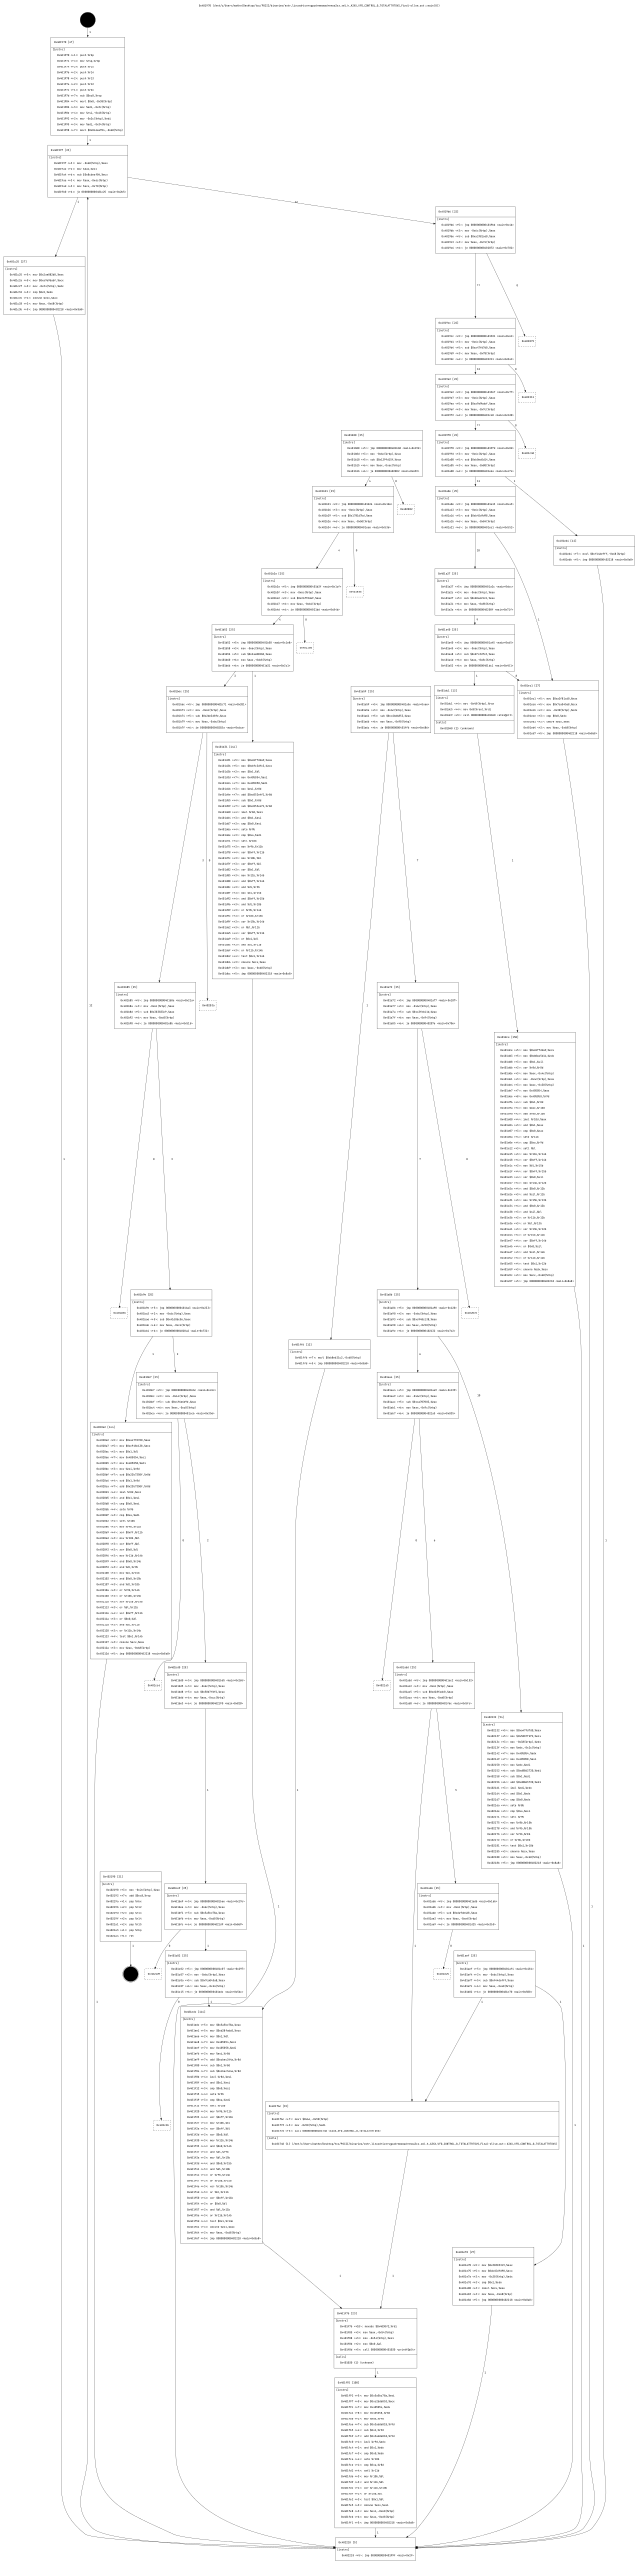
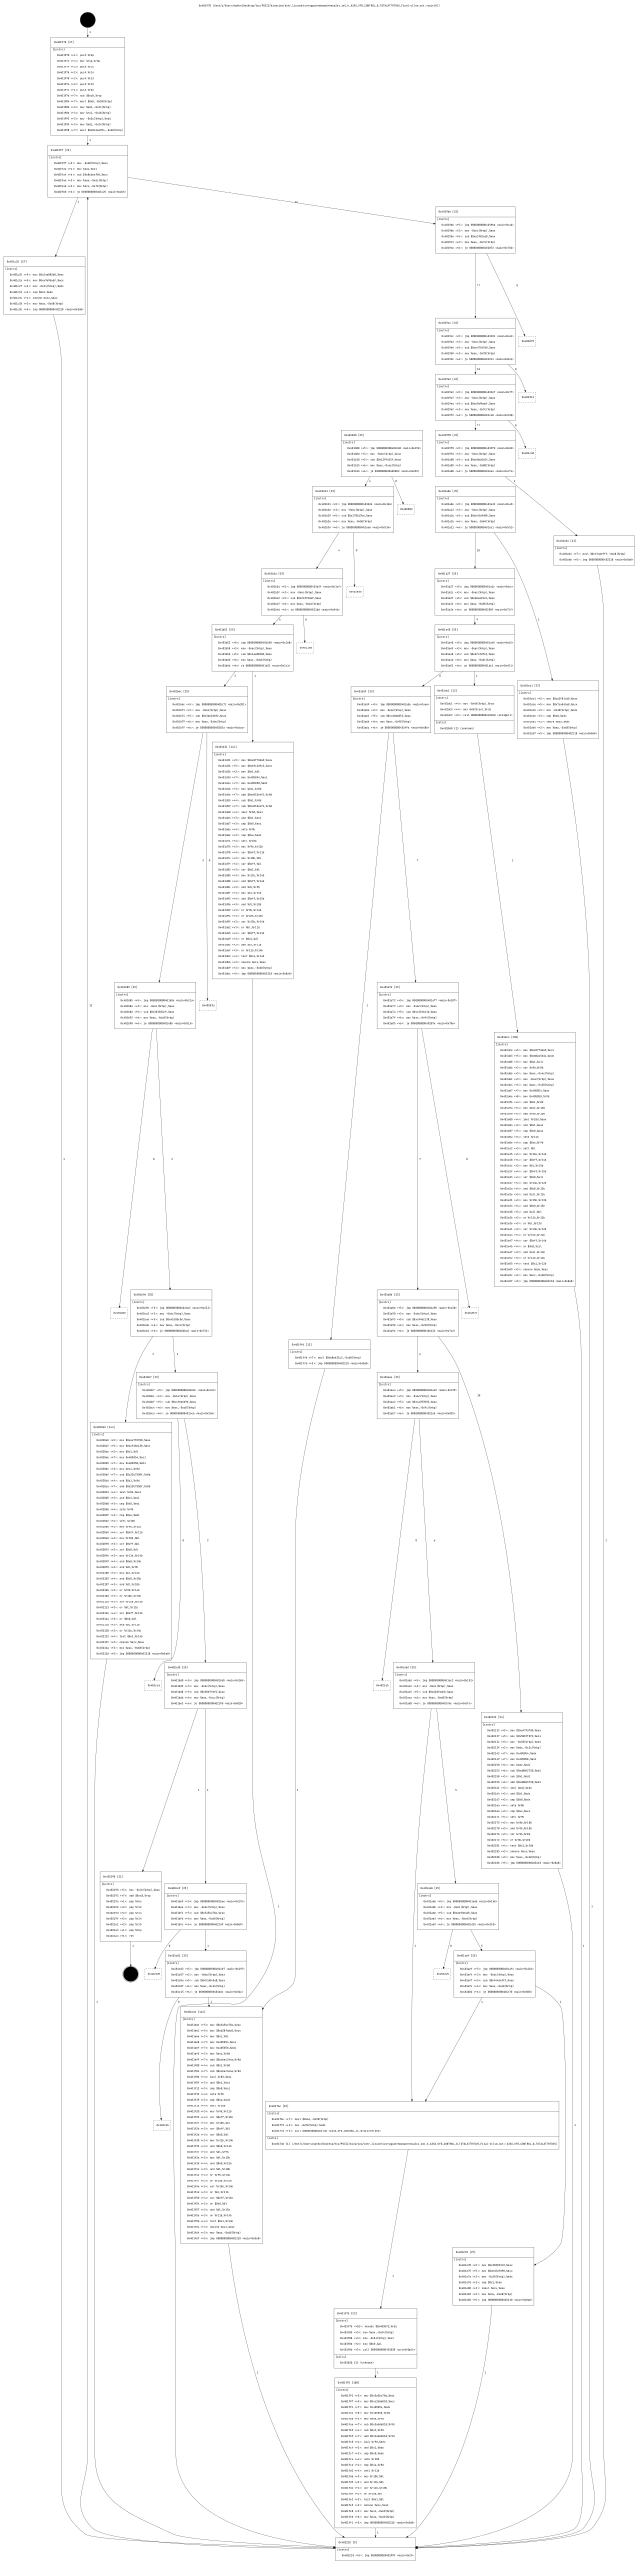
(475, 480) -> none
(512, 675) -> (434, 678)
none -> (170, 1789)
none -> (476, 1939)
(301, 2274) -> (264, 2399)
